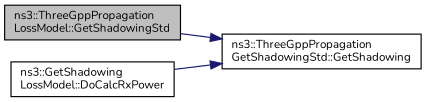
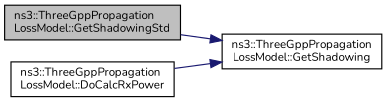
(322, 51) -> (302, 51)
(93, 79) -> (93, 79)
